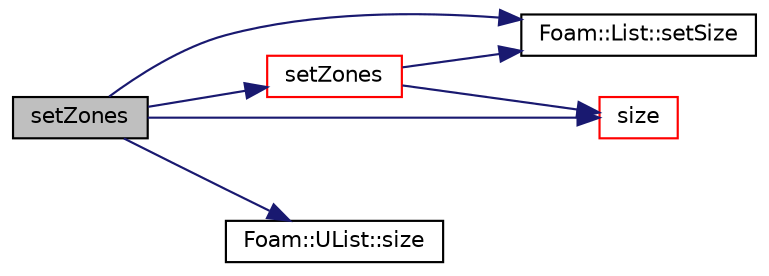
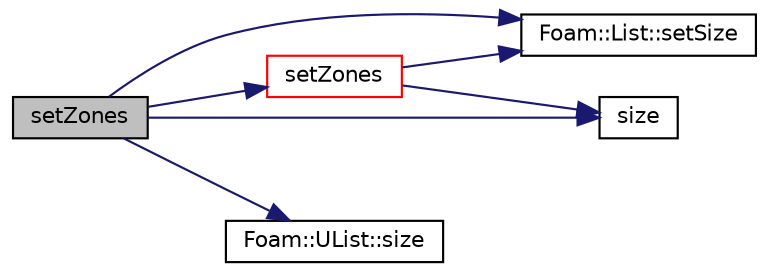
(639, 118) -> (639, 118)
